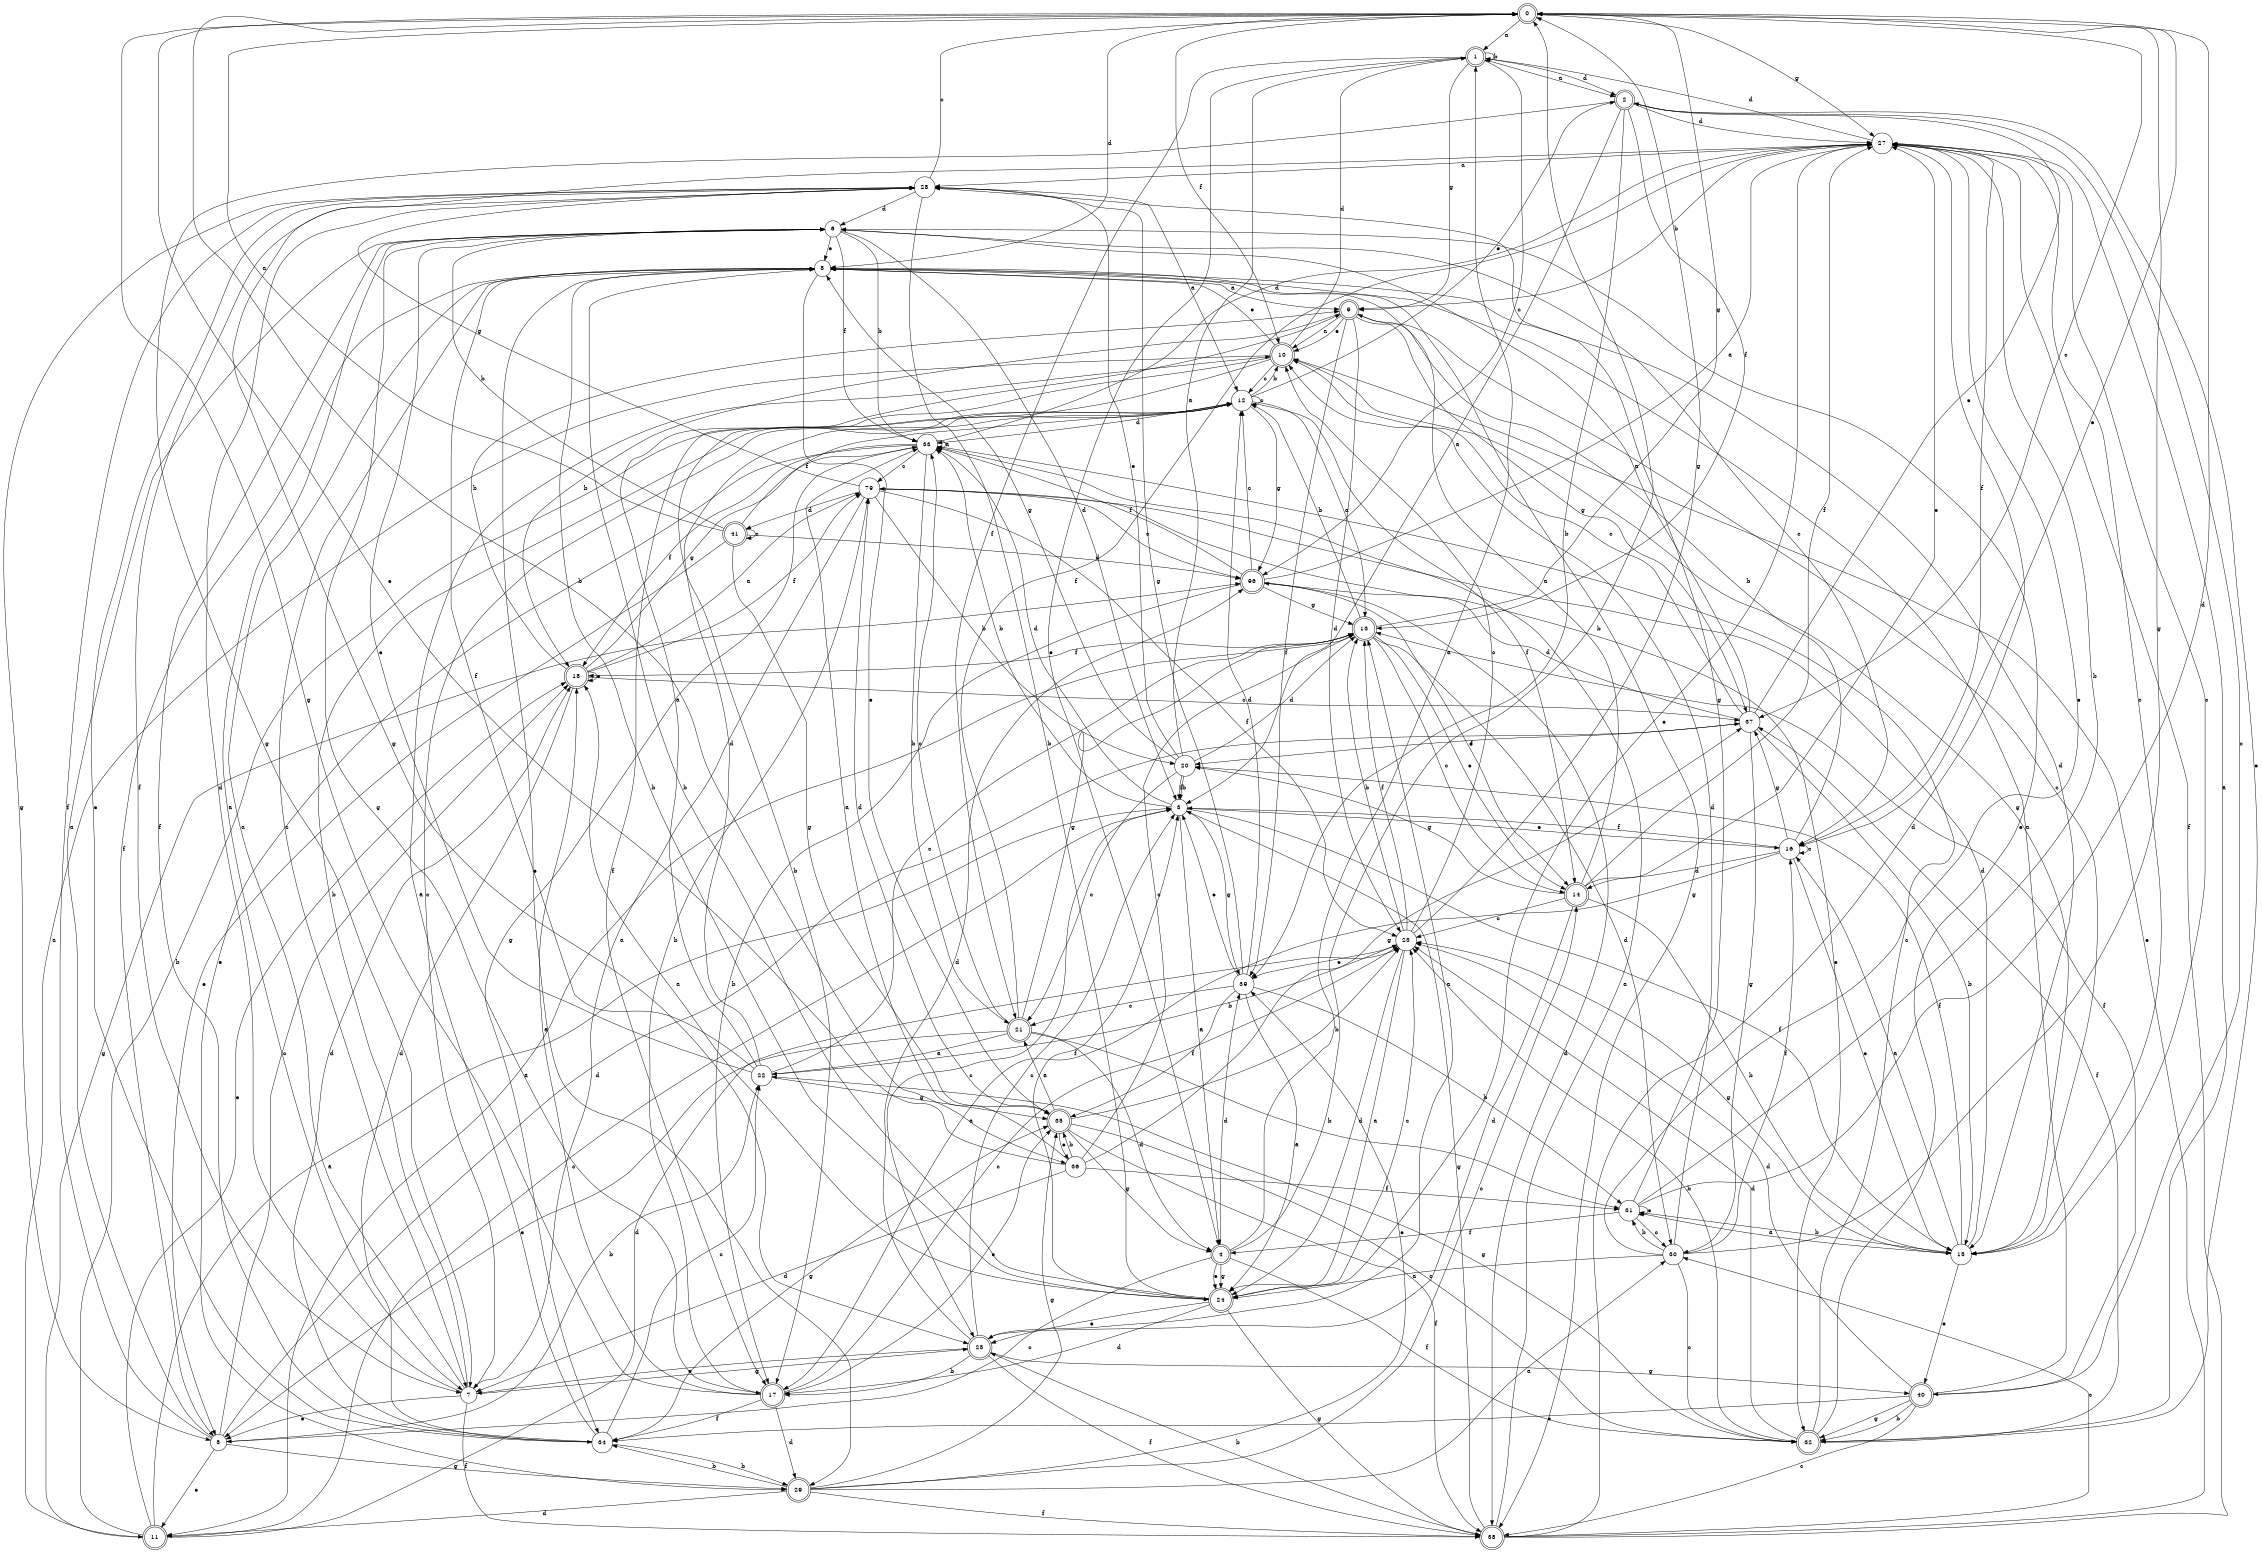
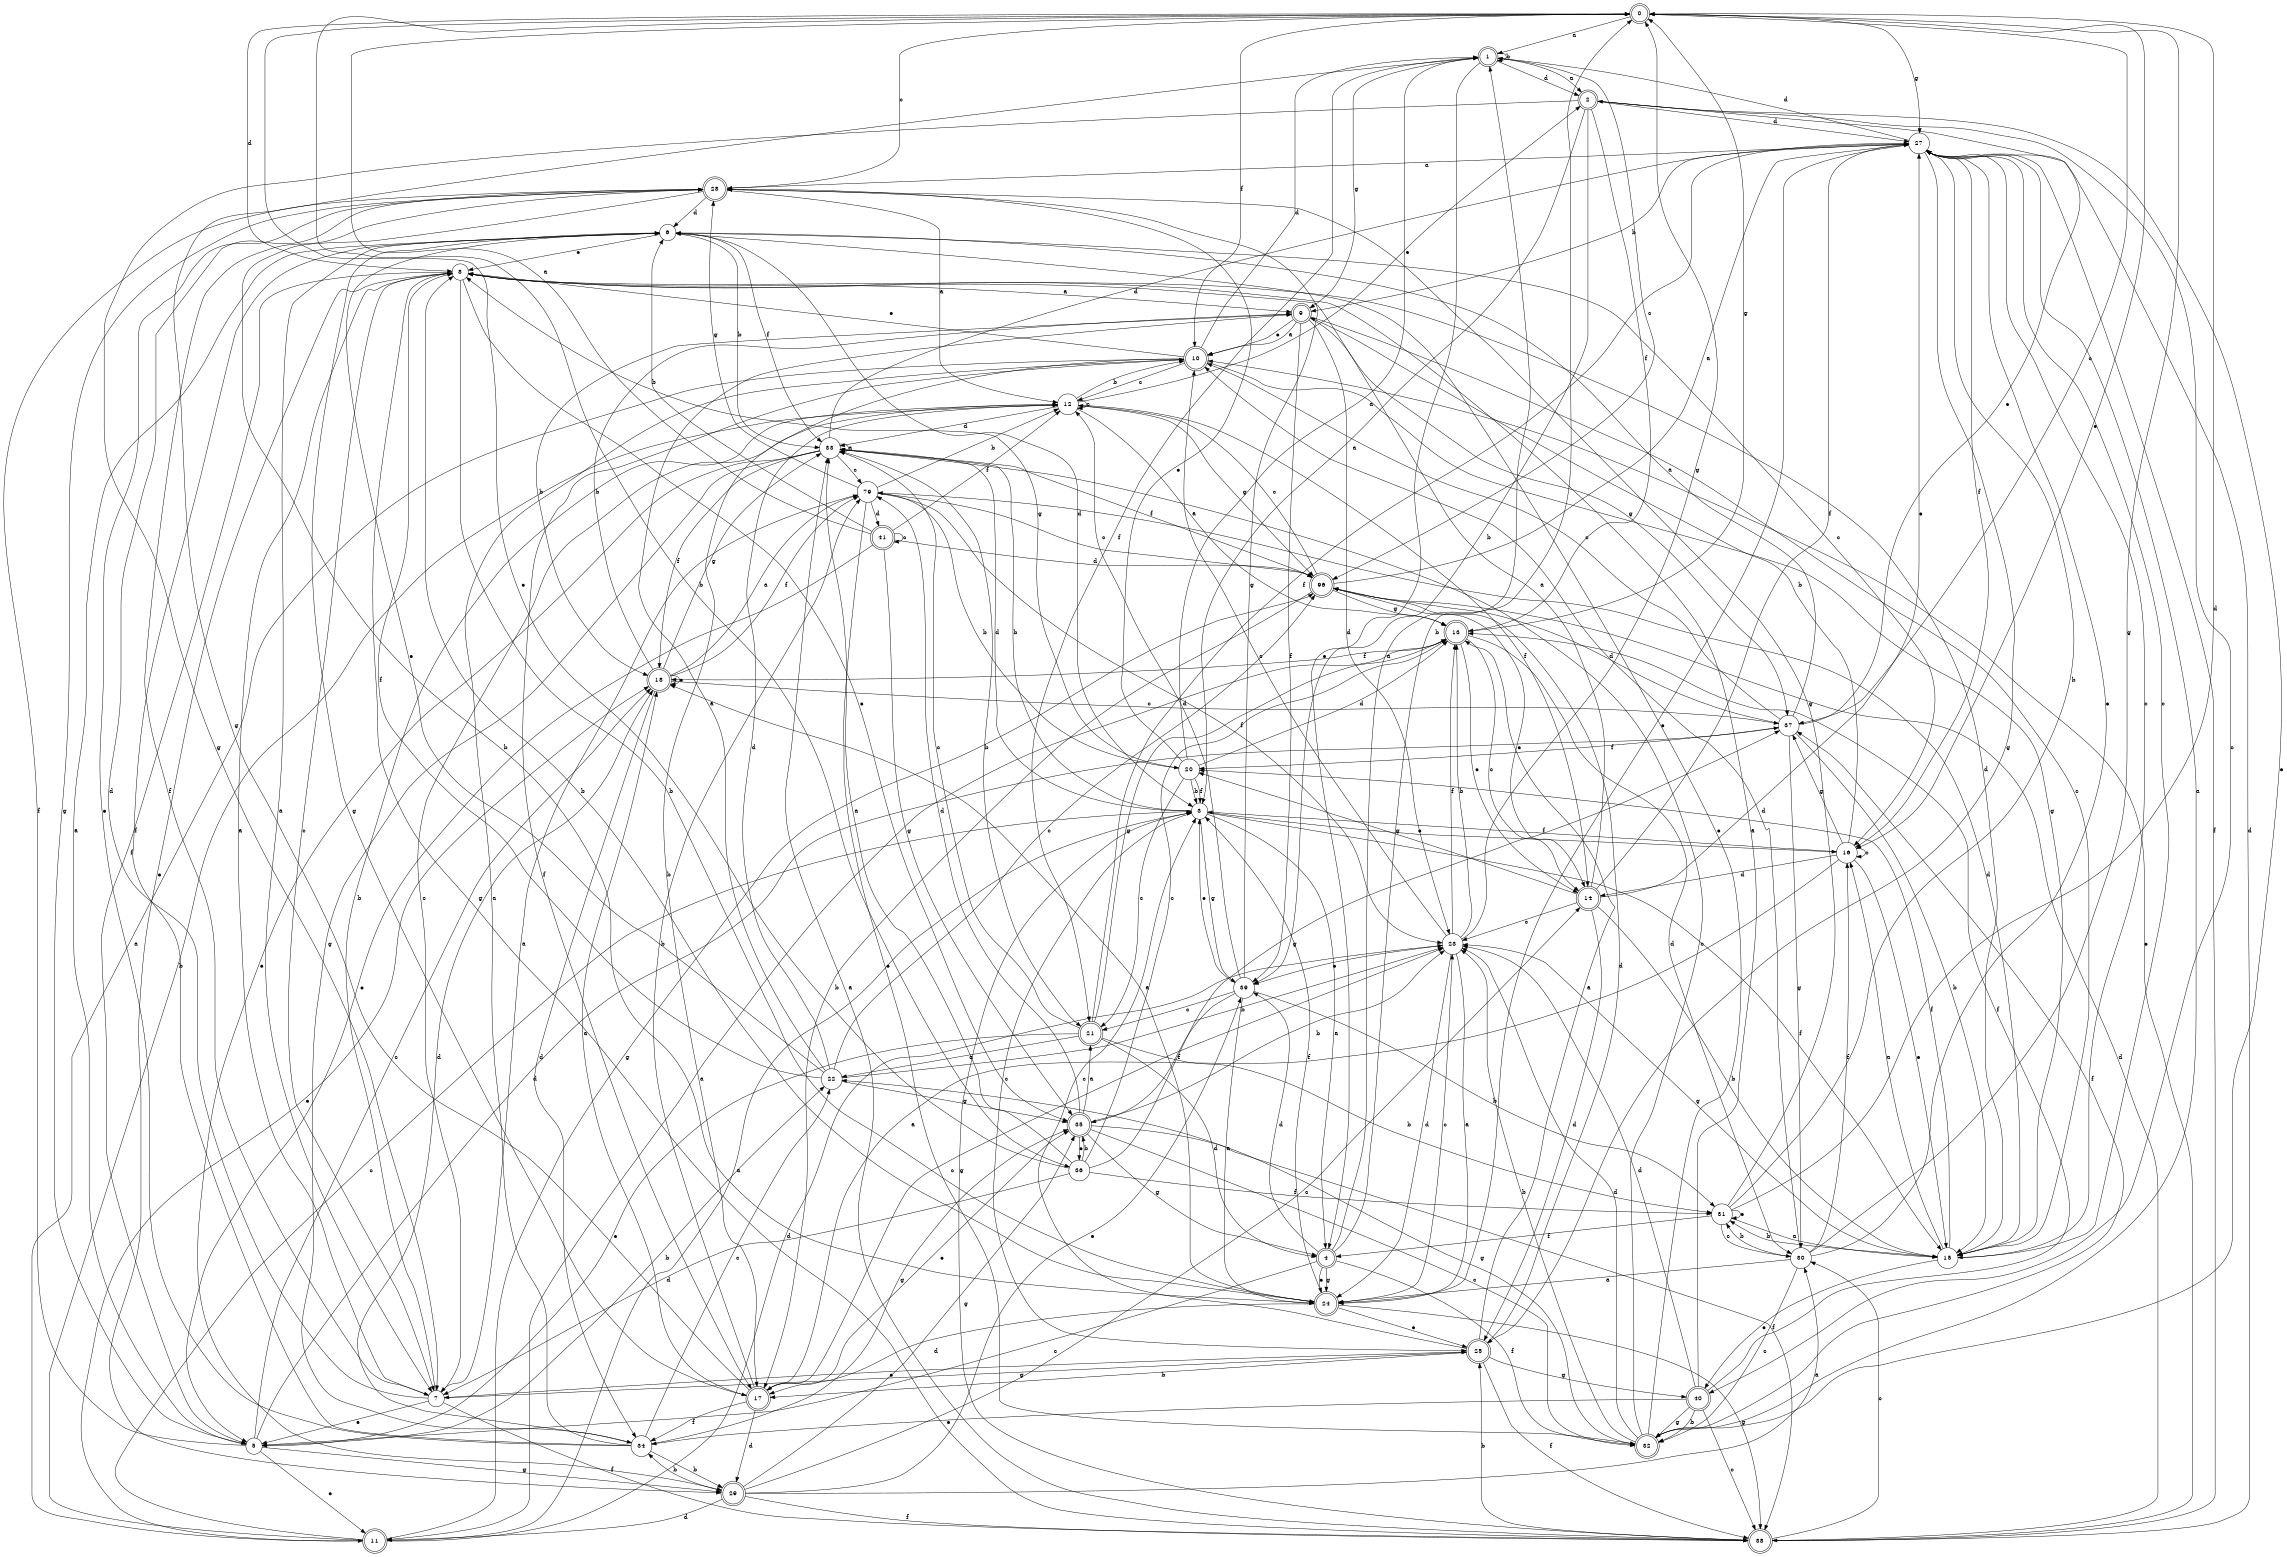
(122, 145) -> (182, 267)
(925, 187) -> (715, 189)
(1315, 507) -> (966, 449)
(992, 784) -> (1044, 831)
